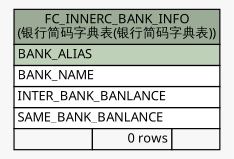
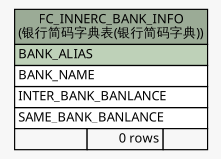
(117, 33) -> (111, 33)
